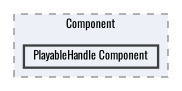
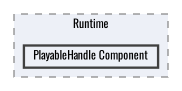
(91, 25) -> (91, 25)
